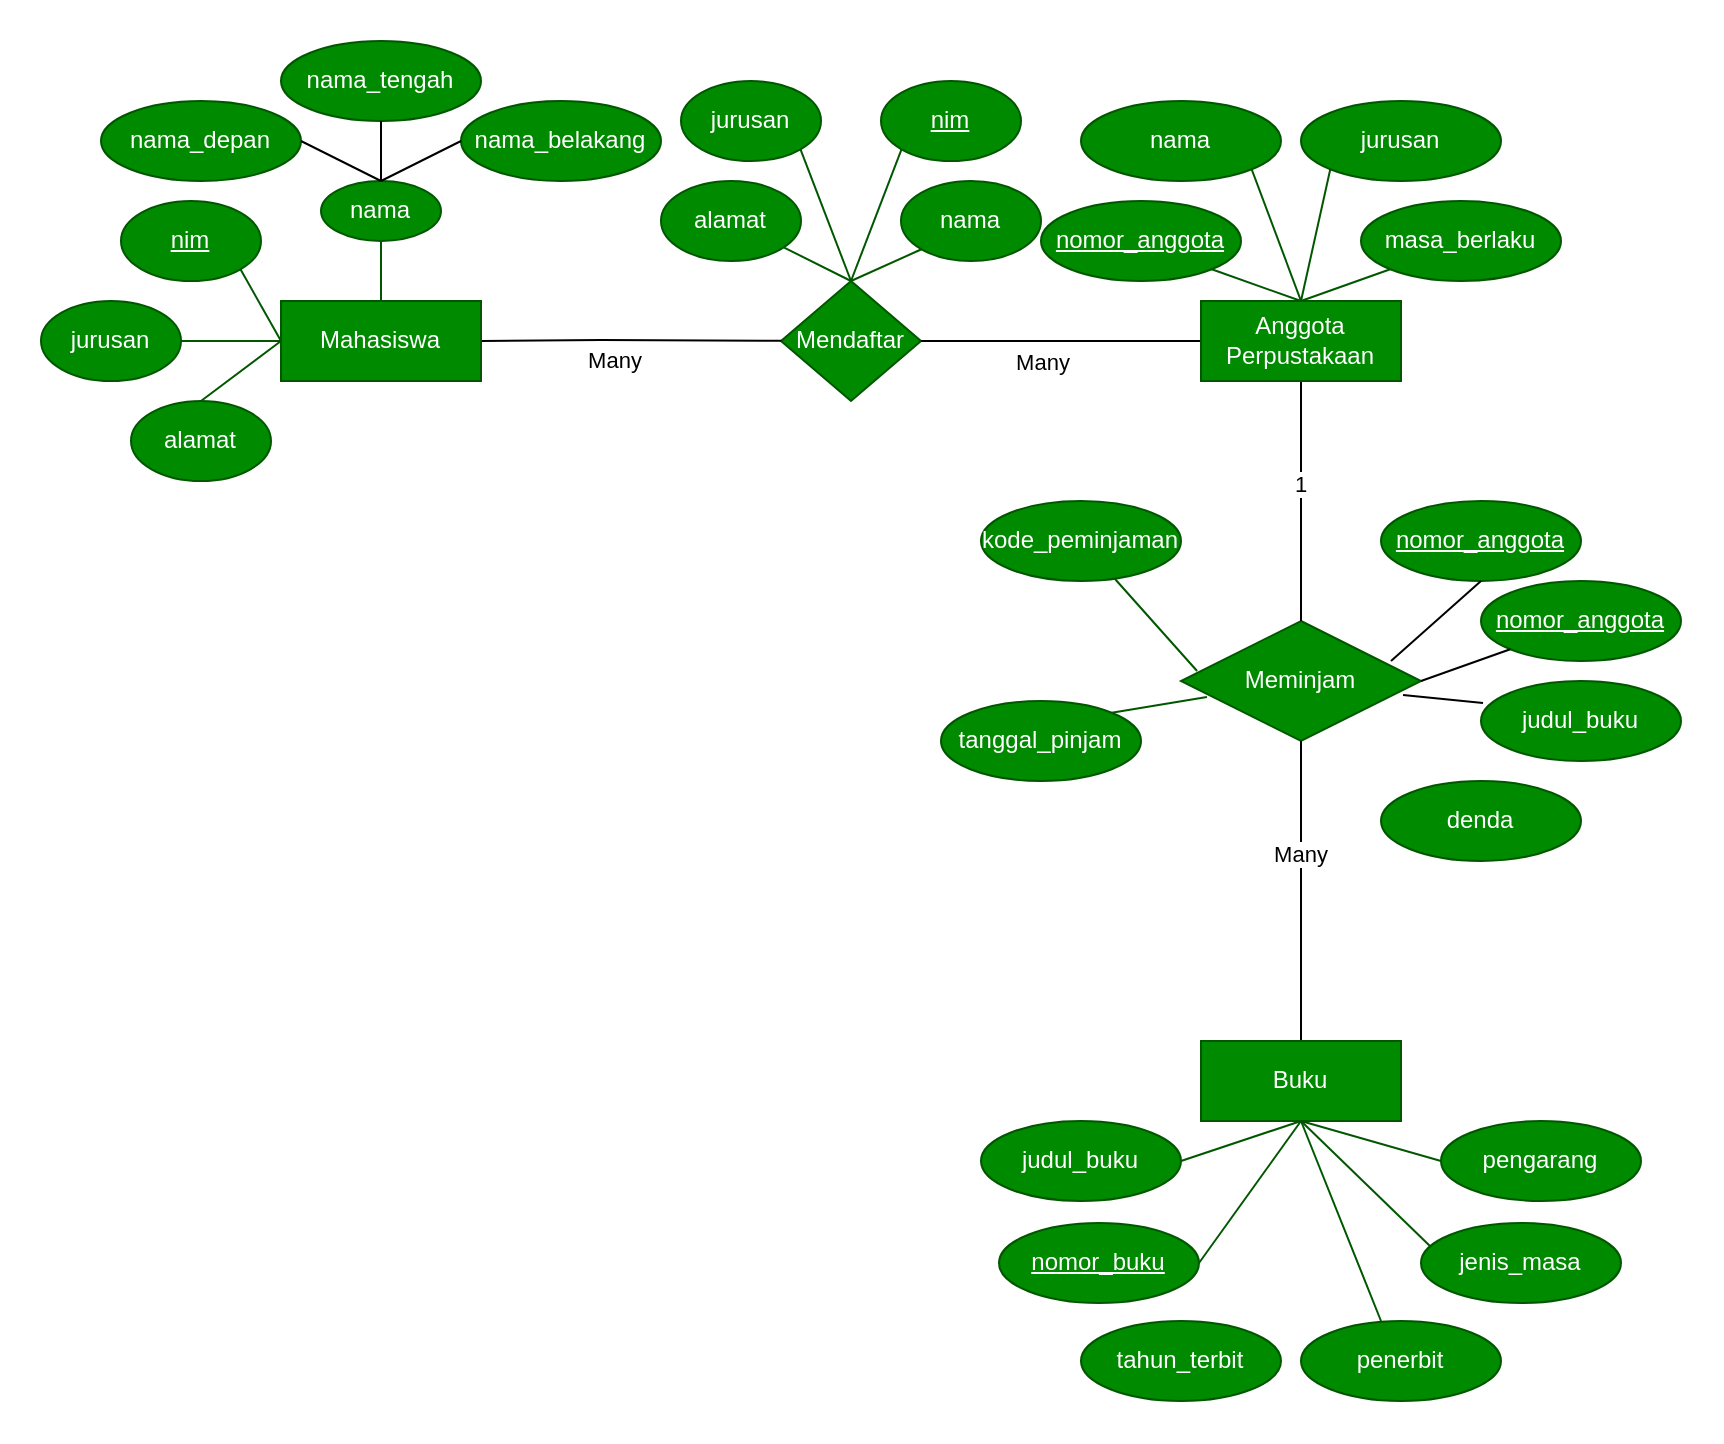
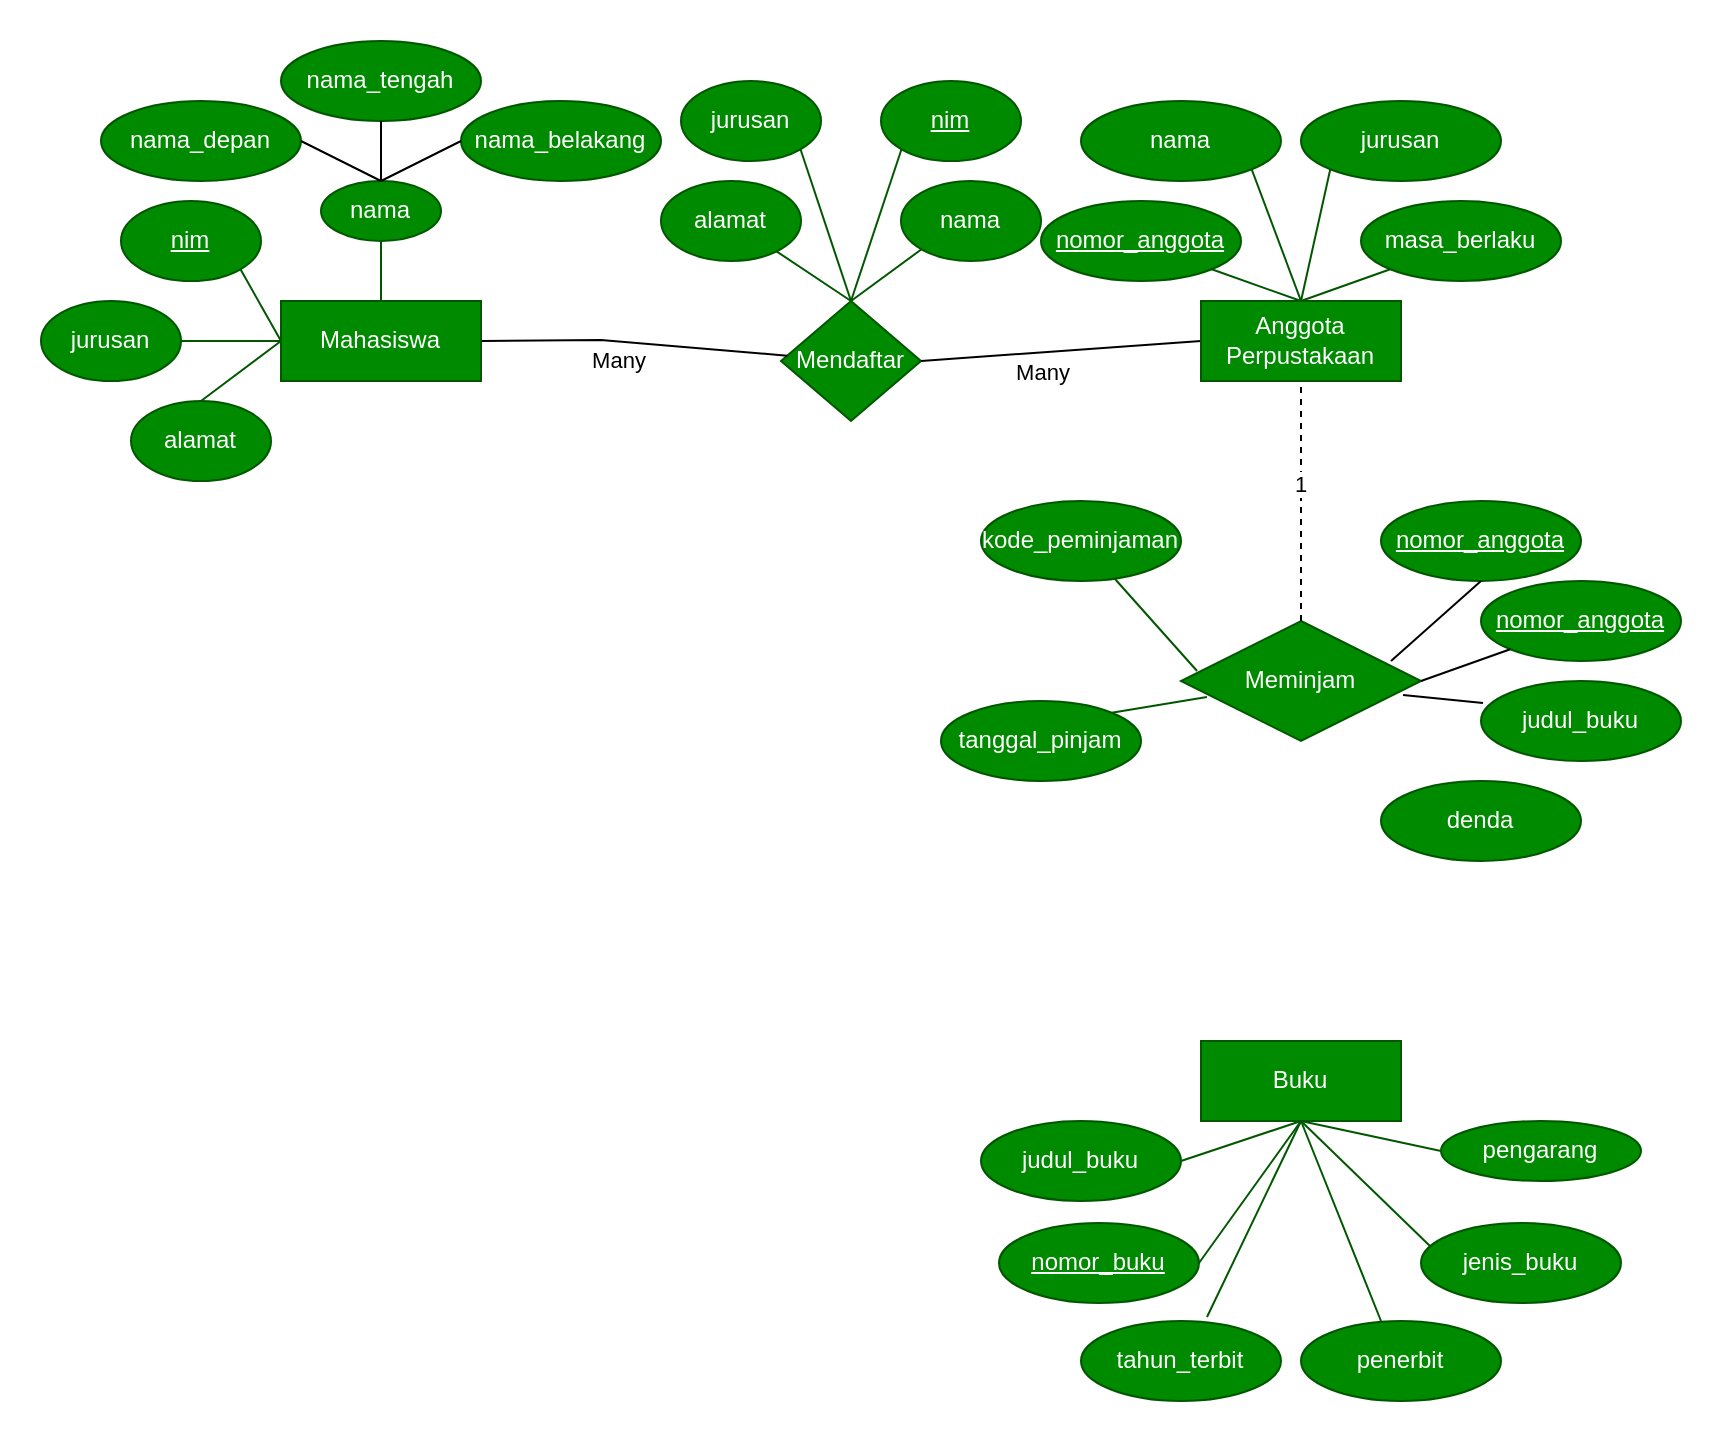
(851, 341) -> (851, 361)
(1301, 559) -> (1301, 559)
(1301, 891) -> none
(1541, 1161) -> (1541, 1151)
none -> (1251, 1226)
(1521, 1263) -> (1521, 1263)
